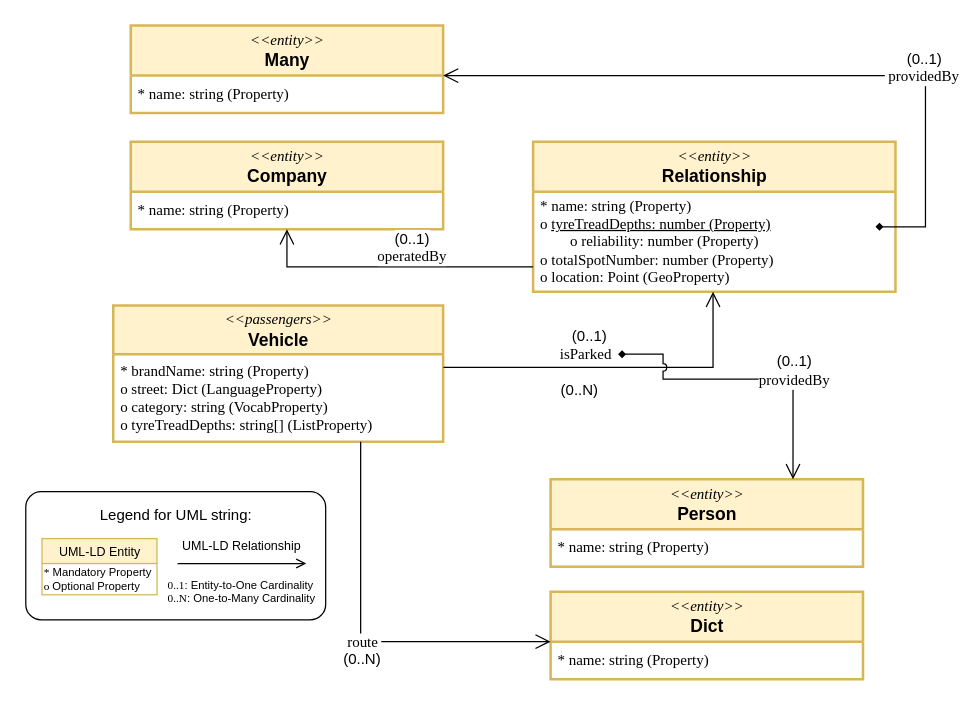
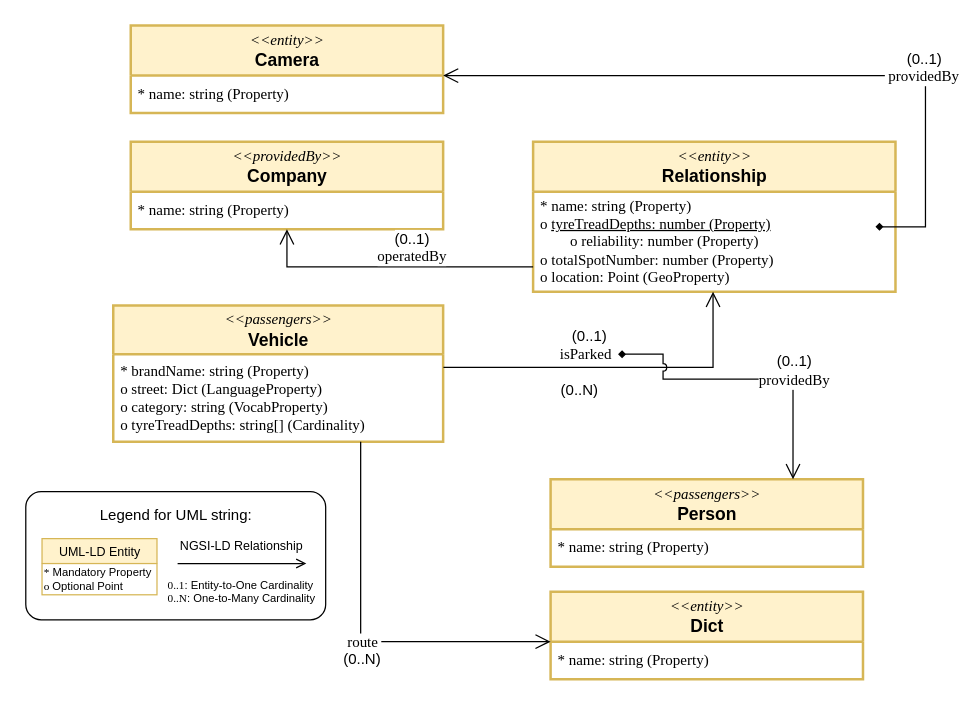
(288, 49) -> (288, 49)
(288, 166) -> (288, 166)
(285, 399) -> (277, 399)
(708, 503) -> (708, 503)
(242, 546) -> (242, 546)
(98, 579) -> (98, 579)
